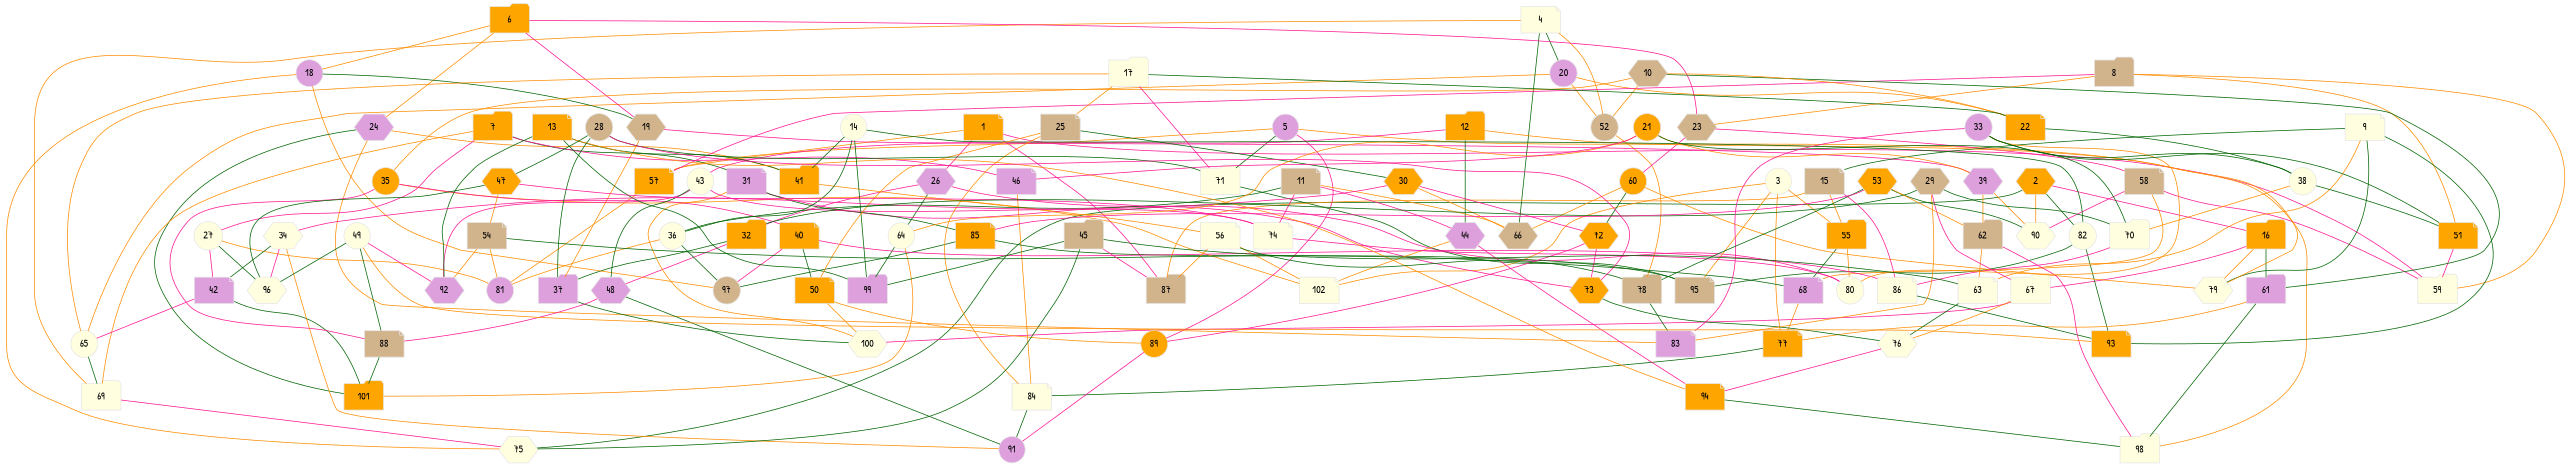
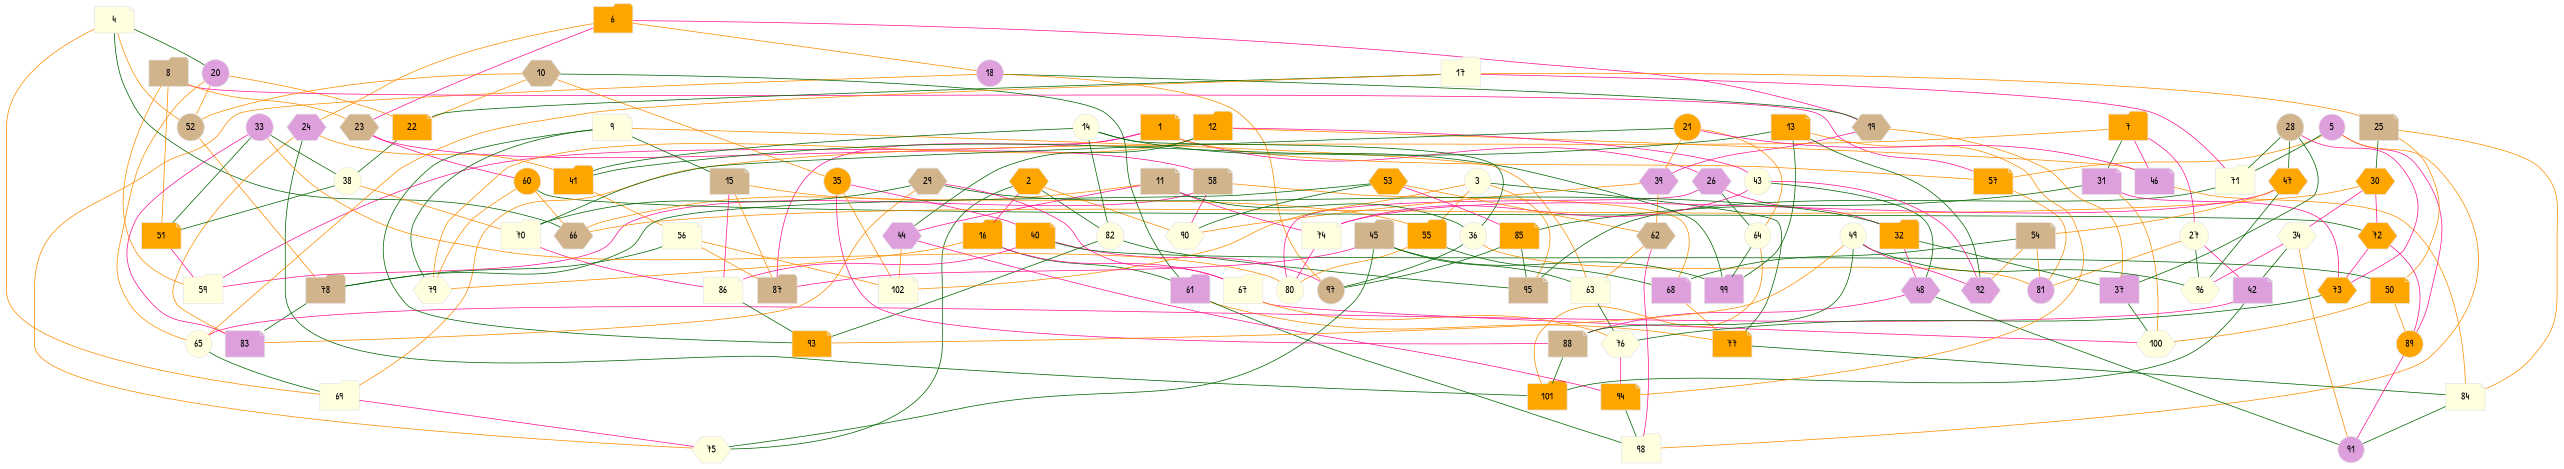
none -> (1910, 154)
(1983, 236) -> (1656, 236)
(1775, 256) -> (1774, 220)
